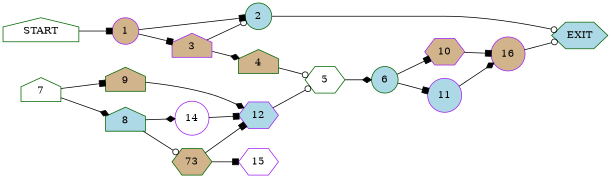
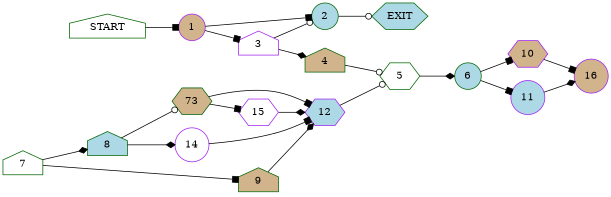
(538, 46) -> none
(192, 47) -> (258, 44)
none -> (287, 112)
